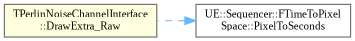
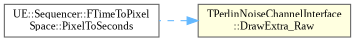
(171, 21) -> (173, 21)
